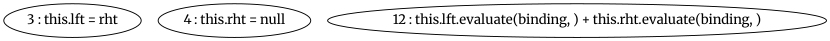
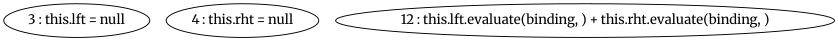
(72, 21) -> (77, 21)
